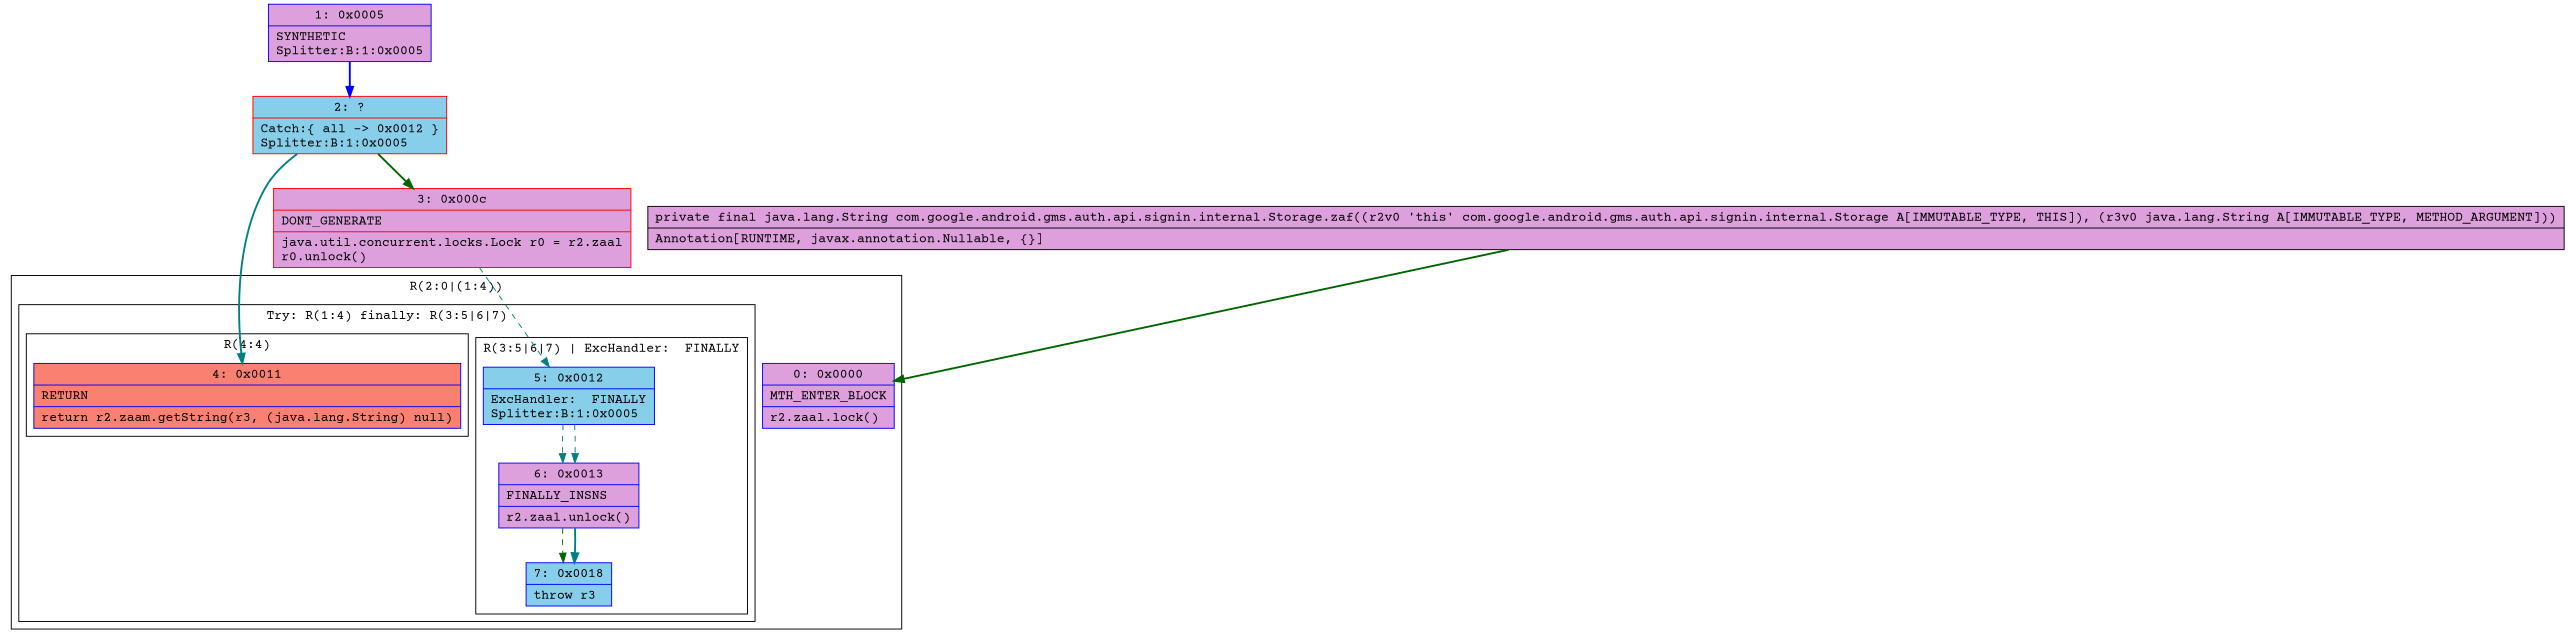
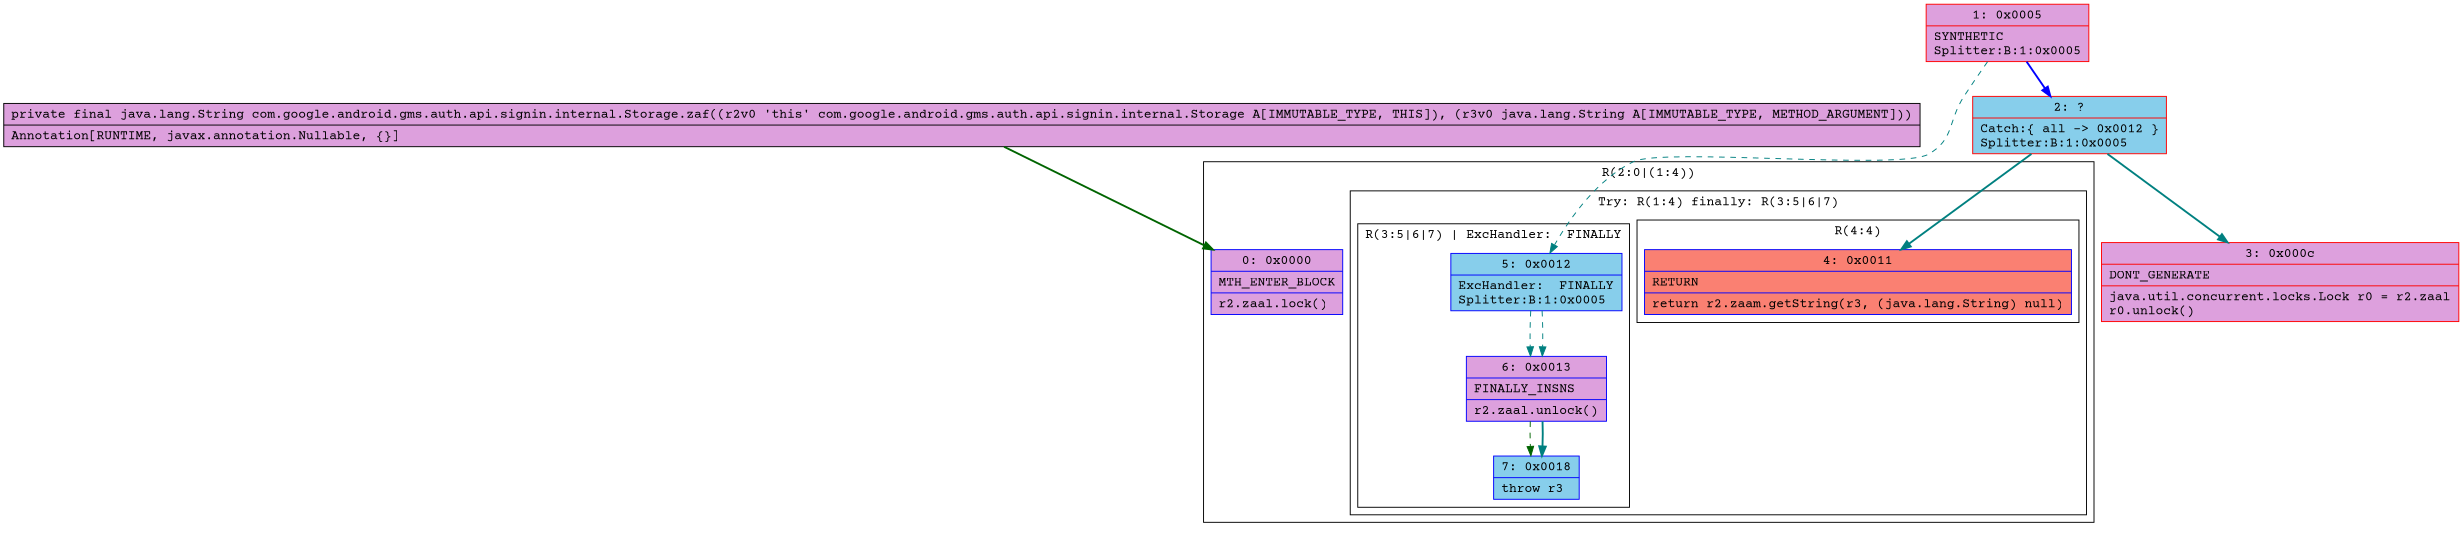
(350, 33) -> (2007, 33)
(392, 168) -> (2164, 195)
(512, 314) -> (1779, 159)
